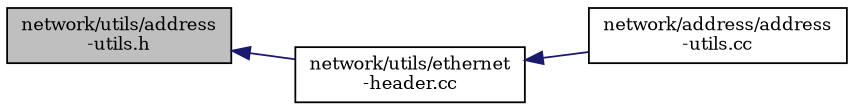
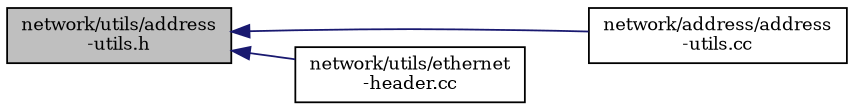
(566, 55) -> (419, 29)
